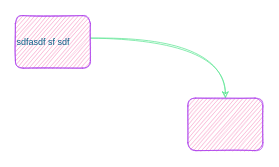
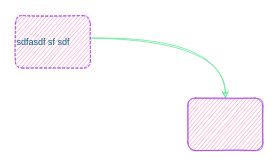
(53, 42) -> (53, 42)
